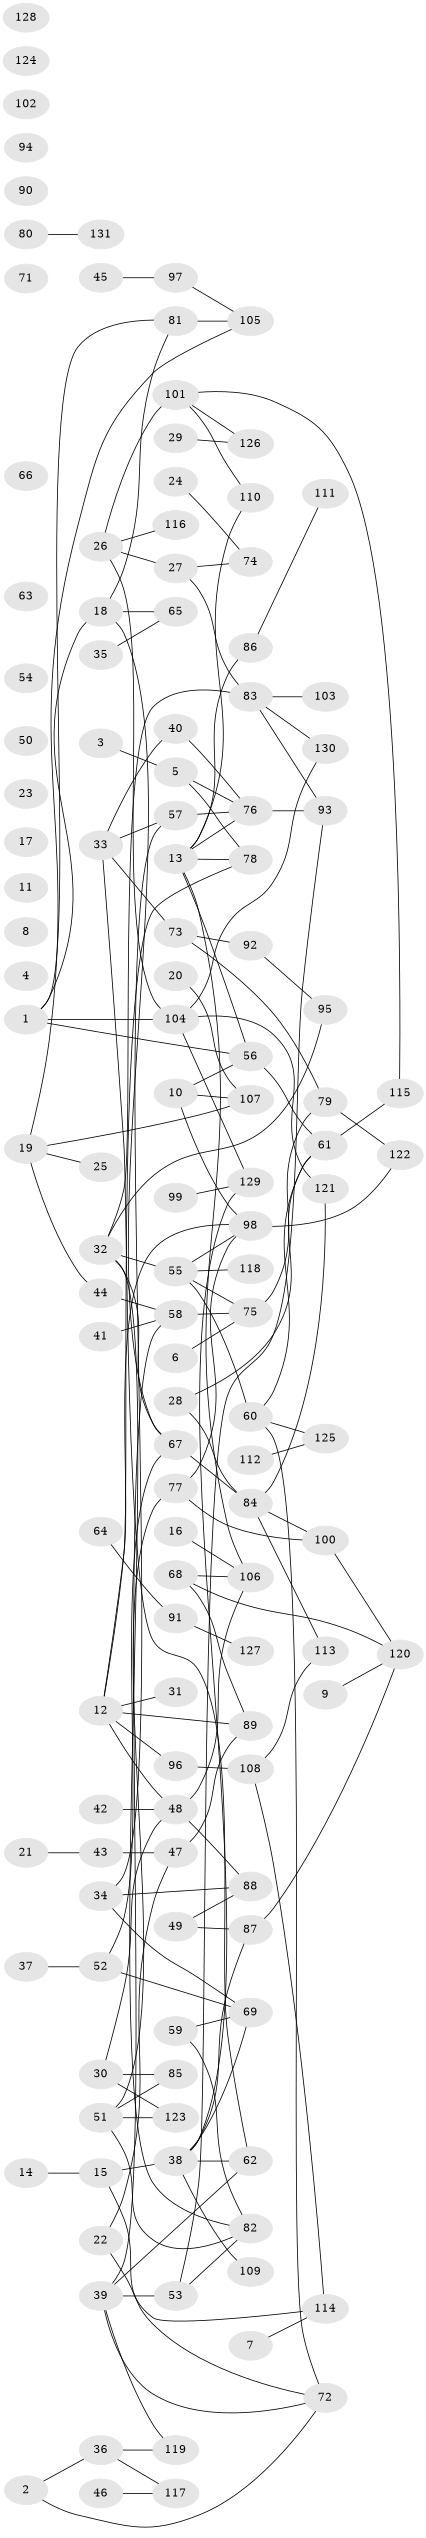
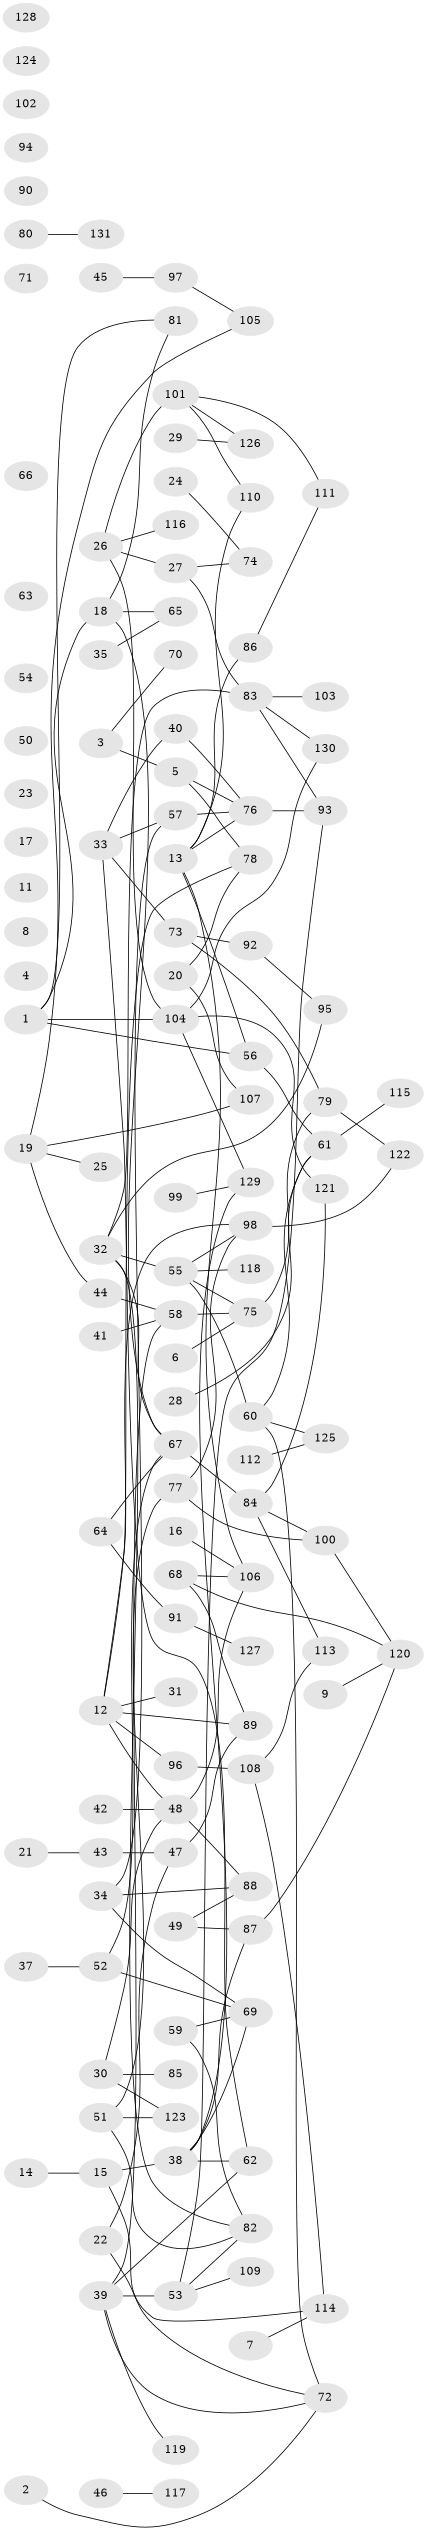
(213, 321) -> none
none -> (176, 655)
(388, 682) -> (271, 421)
(213, 859) -> (215, 919)
(176, 1093) -> none
(213, 1453) -> none
none -> (136, 1487)
(145, 2092) -> none
(211, 2226) -> (213, 2284)
(101, 2450) -> none
